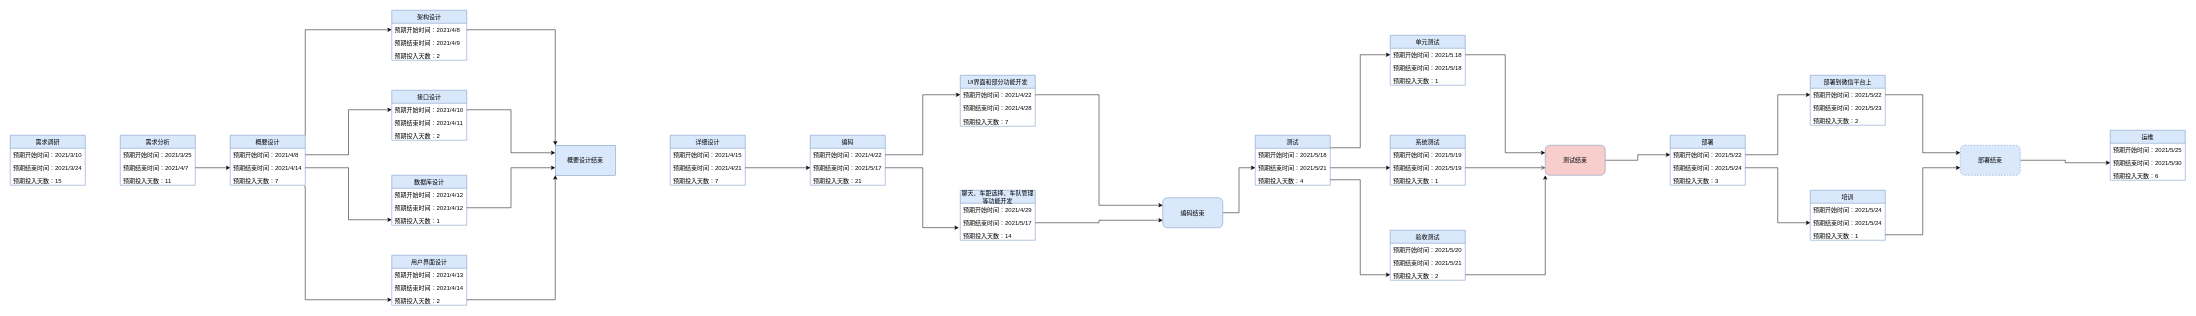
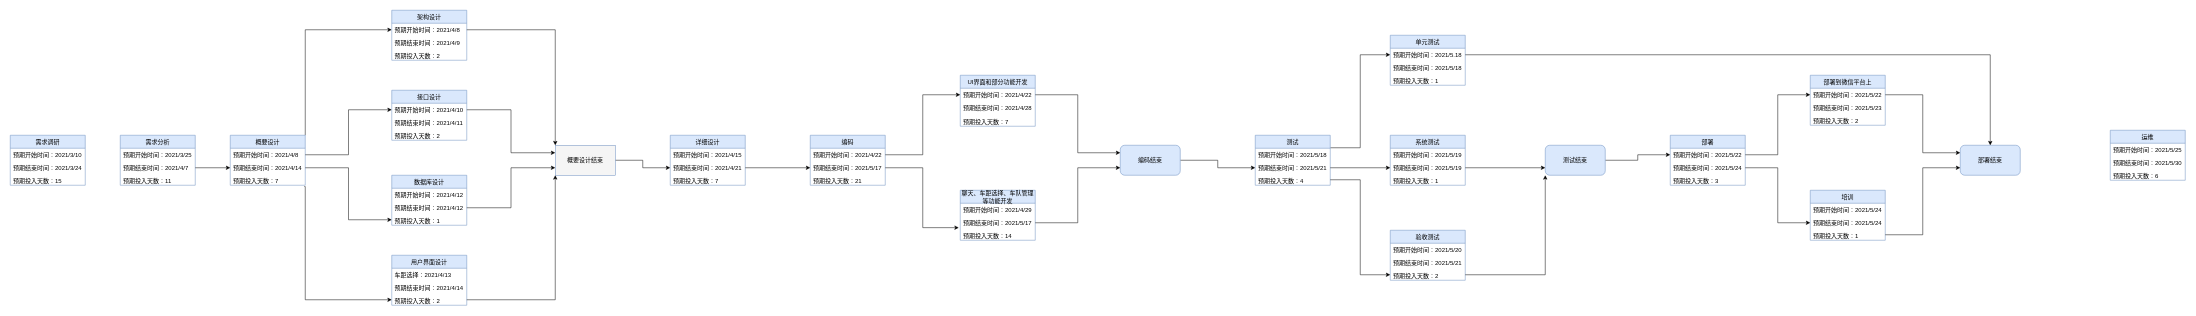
(1540, 153) -> (1990, 140)
(585, 160) -> (585, 160)
(1575, 160) -> (1575, 160)
(1990, 160) -> (1990, 160)
(2105, 163) -> none
none -> (665, 168)
(1541, 168) -> (1540, 168)
(1193, 213) -> (1150, 160)
(431, 275) -> (425, 275)
